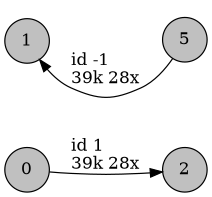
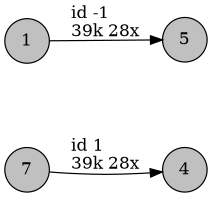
(113, 97) -> (100, 40)
(27, 170) -> (27, 170)
(185, 170) -> (185, 170)
